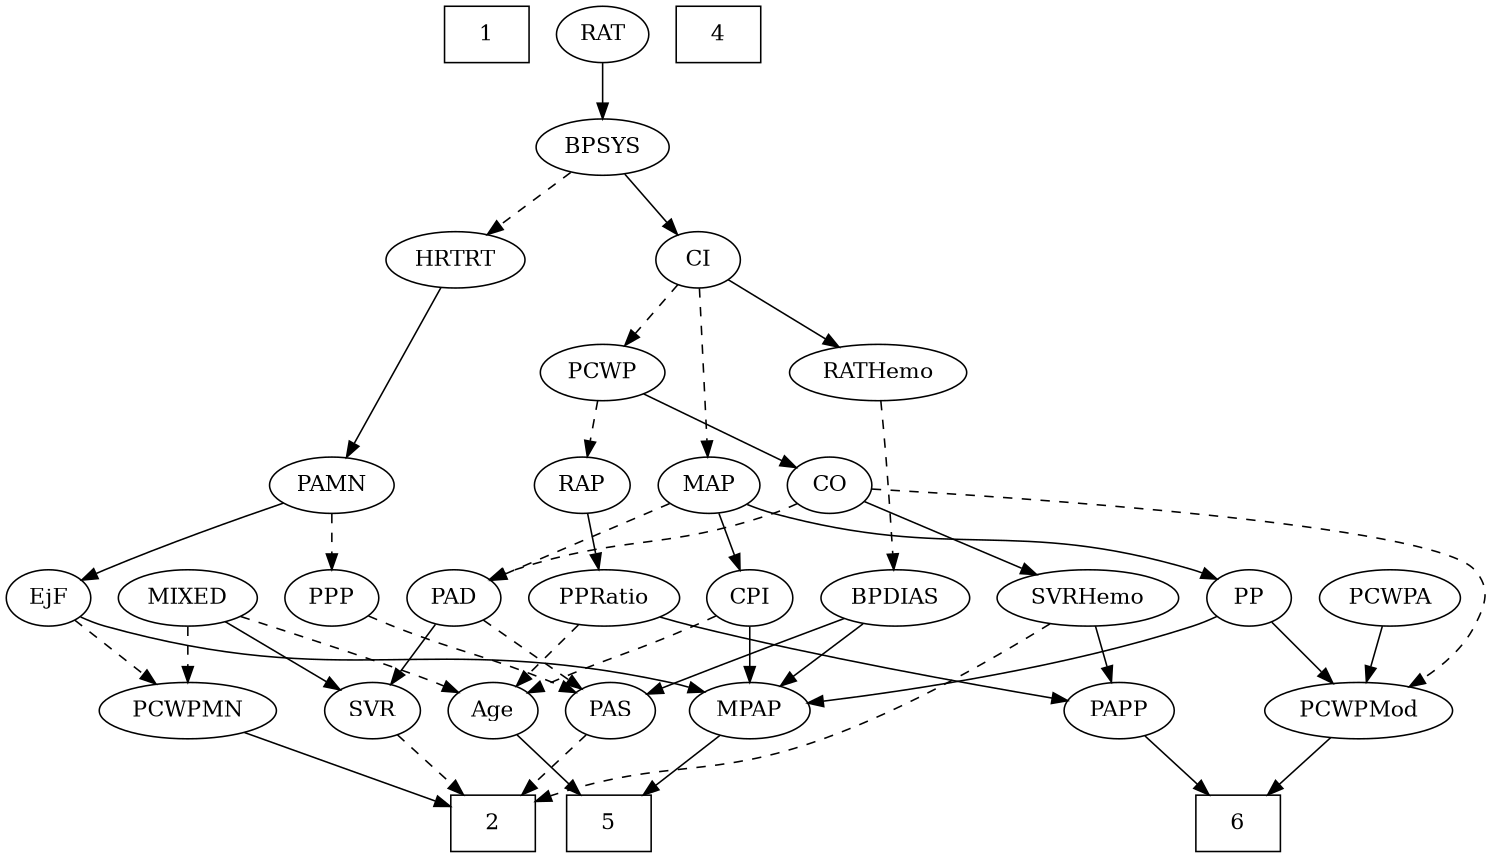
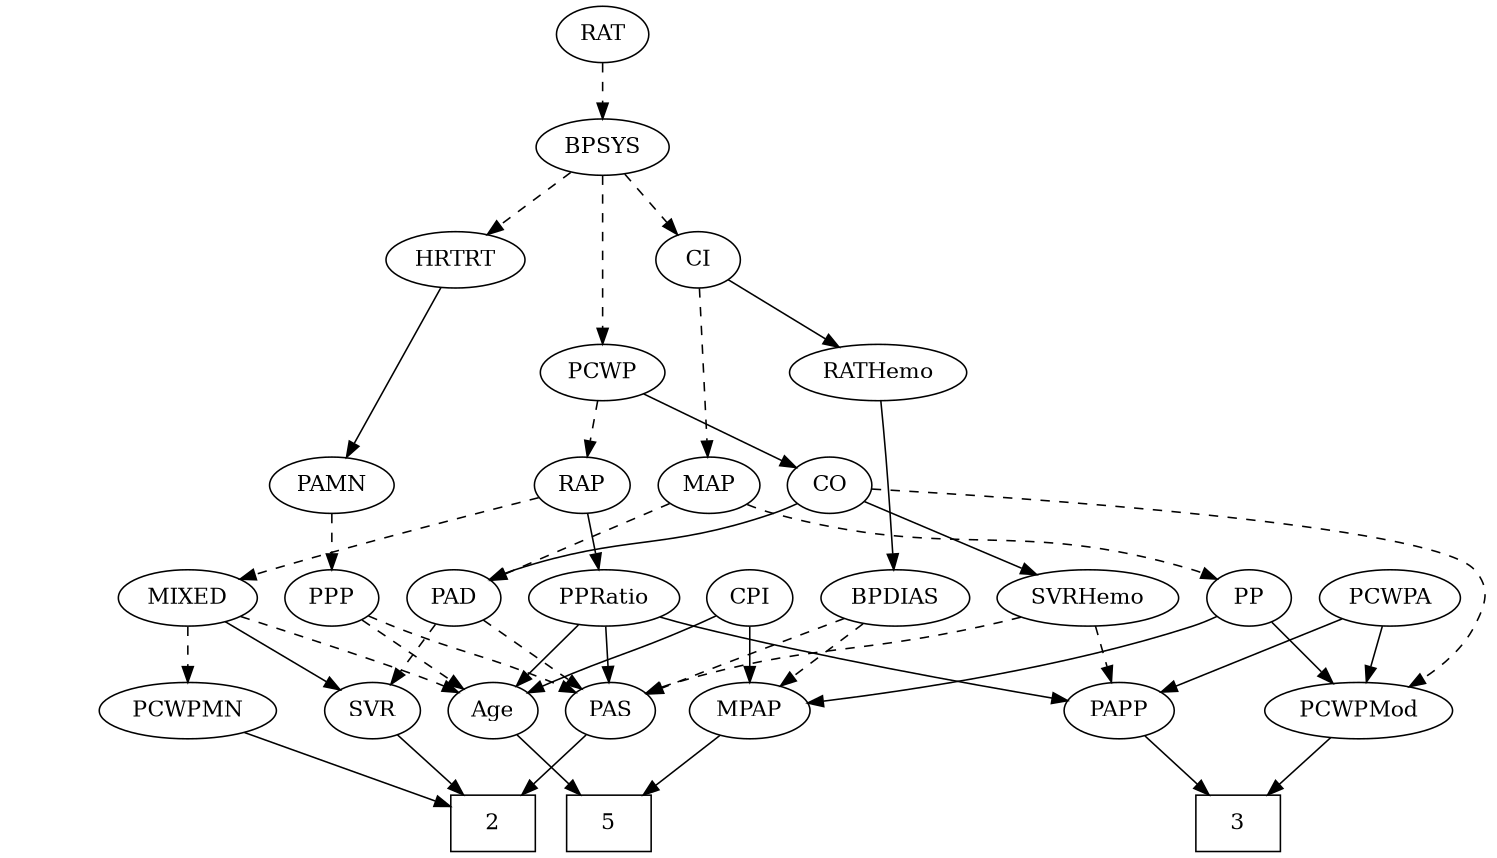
(487, 34) -> none
(718, 34) -> none
(603, 83) -> (603, 83)
(646, 198) -> (646, 198)
(657, 309) -> (603, 252)
(888, 477) -> (888, 477)
none -> (396, 535)
(728, 537) -> none
(986, 540) -> (986, 540)
(652, 541) -> (652, 541)
(49, 598) -> none
(1100, 642) -> (1100, 642)
(833, 646) -> (842, 640)
none -> (607, 647)
none -> (404, 648)
(418, 648) -> (419, 647)
(553, 650) -> (553, 650)
(629, 652) -> (629, 652)
none -> (1259, 653)
(739, 658) -> (794, 637)
(811, 743) -> (849, 648)
(424, 759) -> (424, 759)
(560, 759) -> (560, 759)
(1238, 823) -> (1238, 823)
